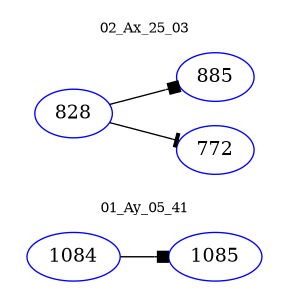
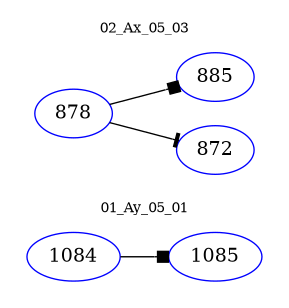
(144, 29) -> (144, 29)
(74, 114) -> (74, 114)
(215, 150) -> (215, 150)
(144, 209) -> (144, 209)
